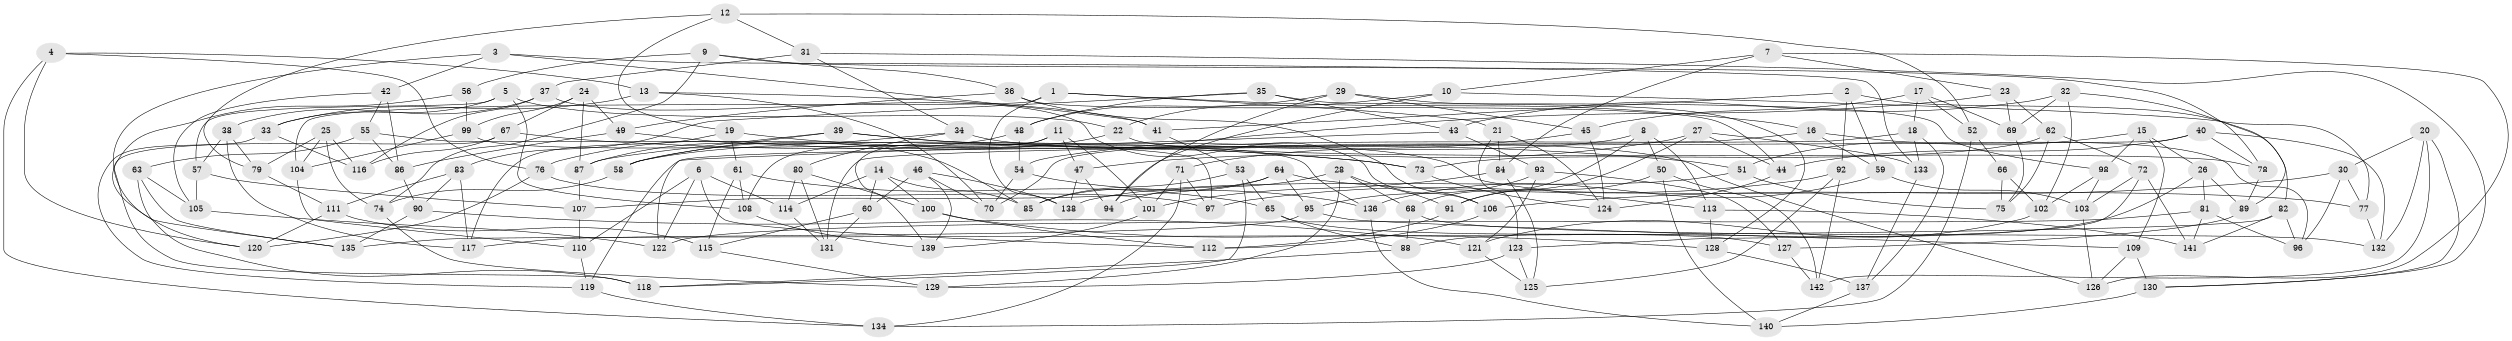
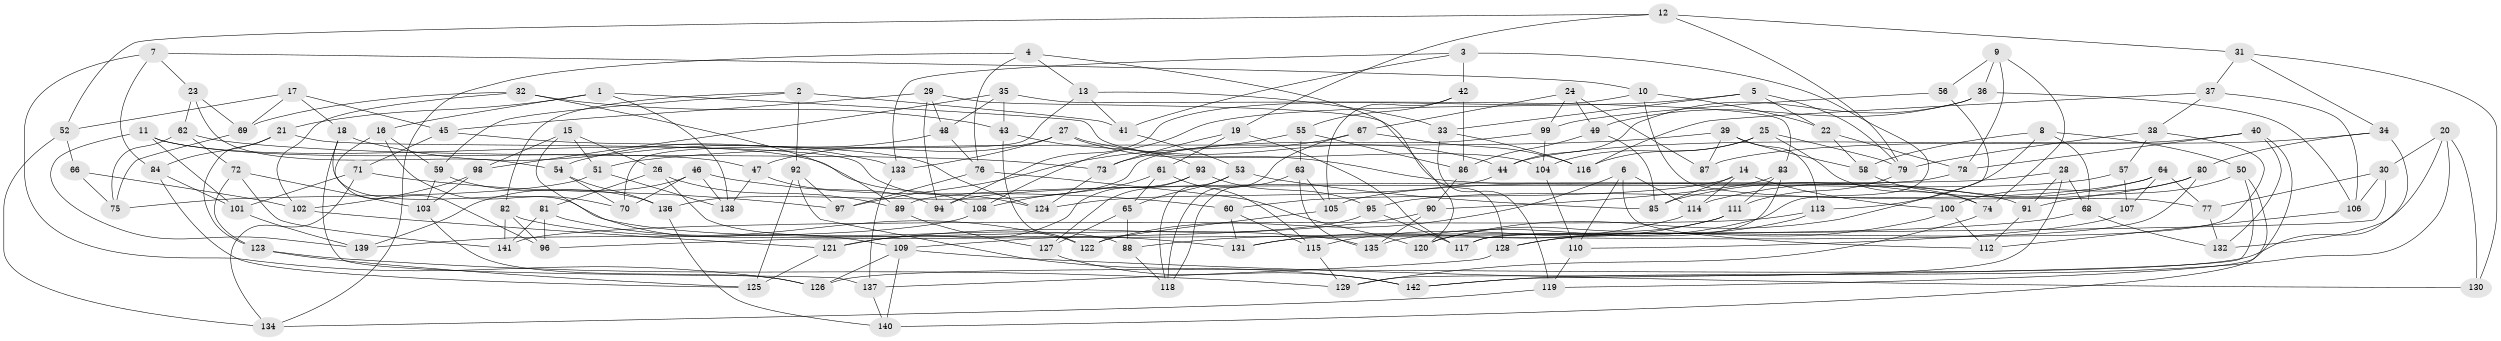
(330, 107) -> (1844, 121)
(579, 190) -> none
(1960, 316) -> (893, 291)
